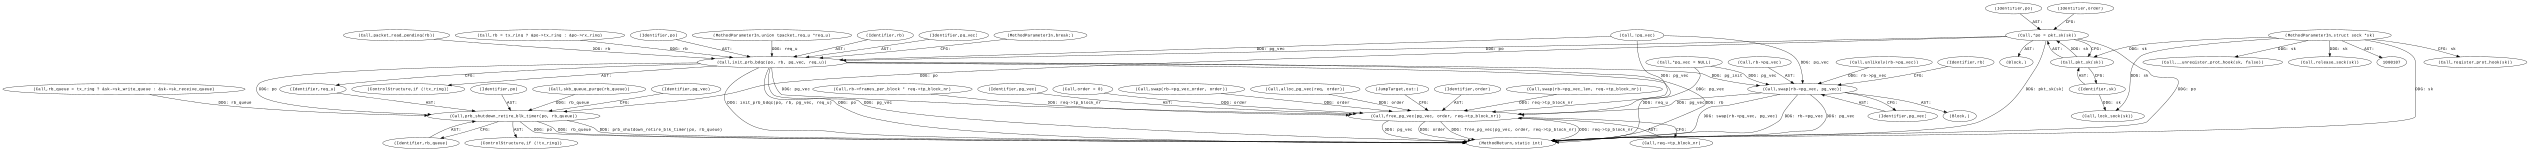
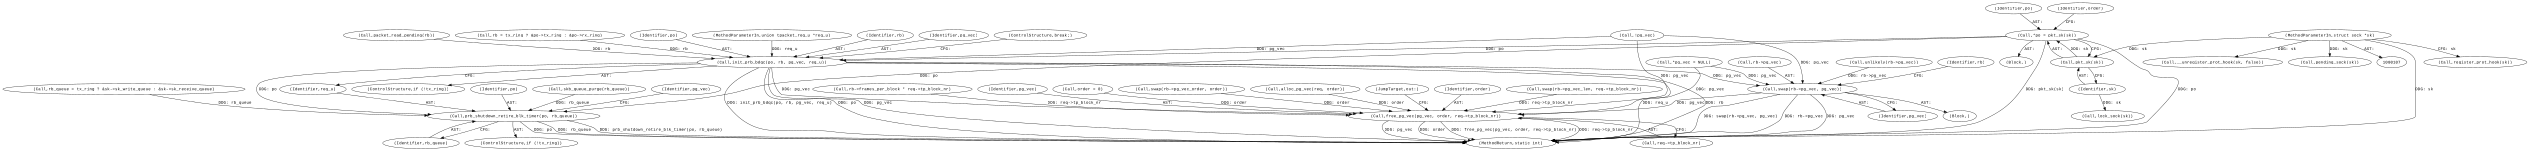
(1040, 35) -> (1040, 35)
(2180, 47) -> none
(2330, 62) -> (2330, 62)
(1727, 76) -> (1727, 76)
